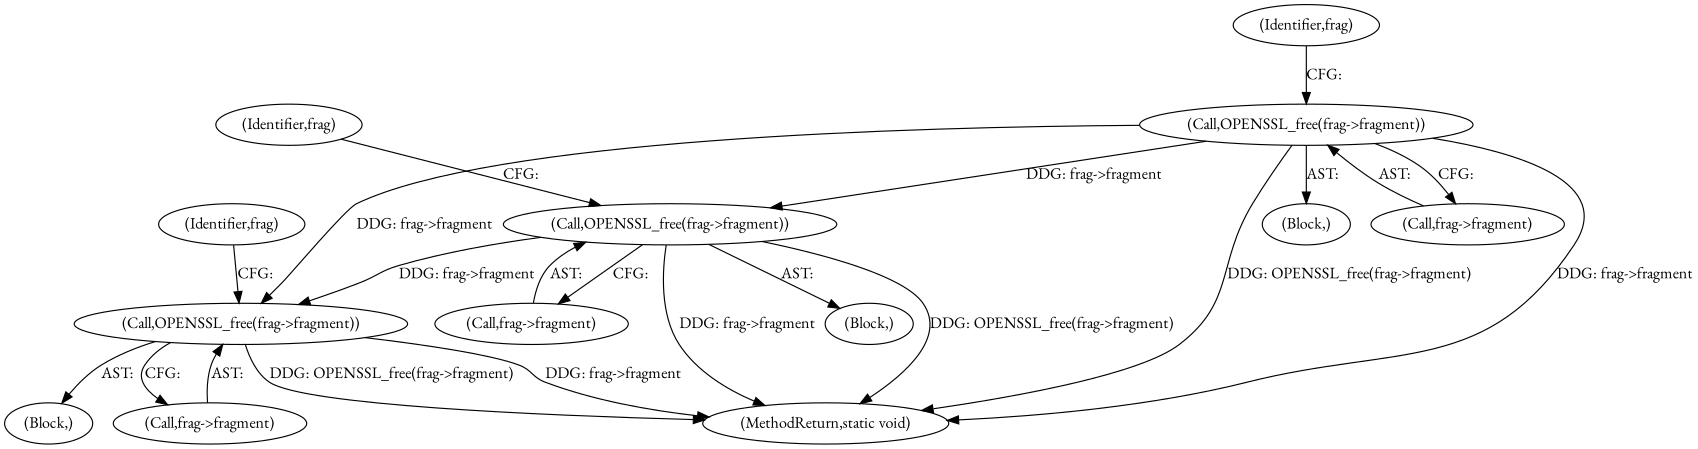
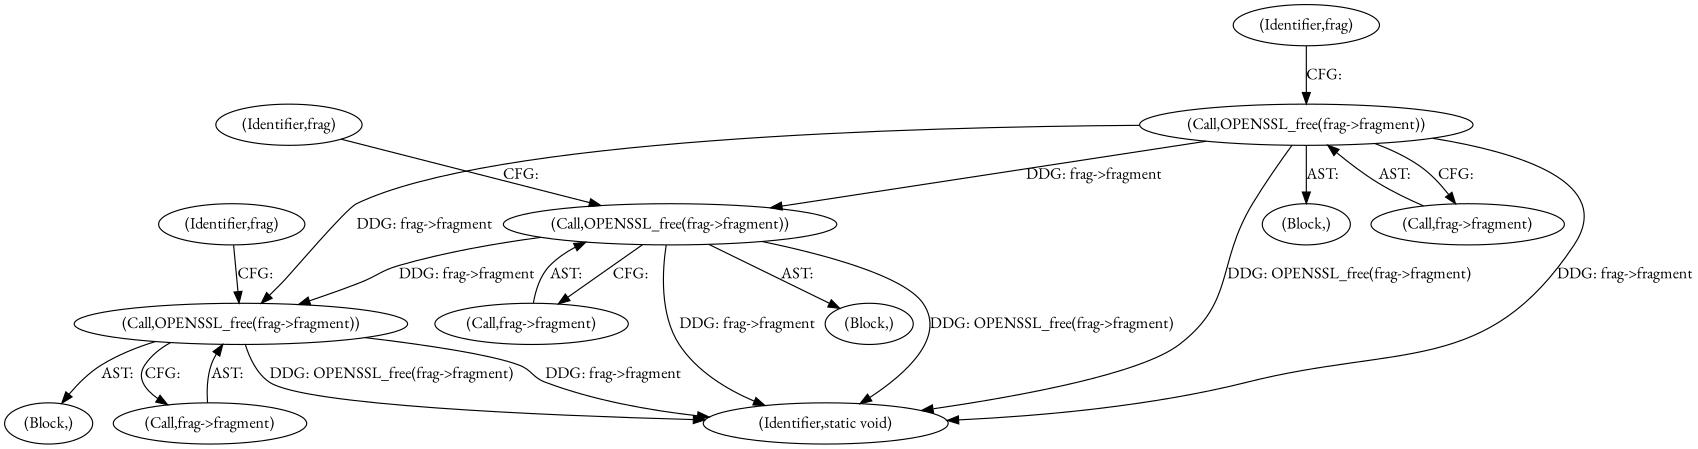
(826, 423) -> (826, 423)
